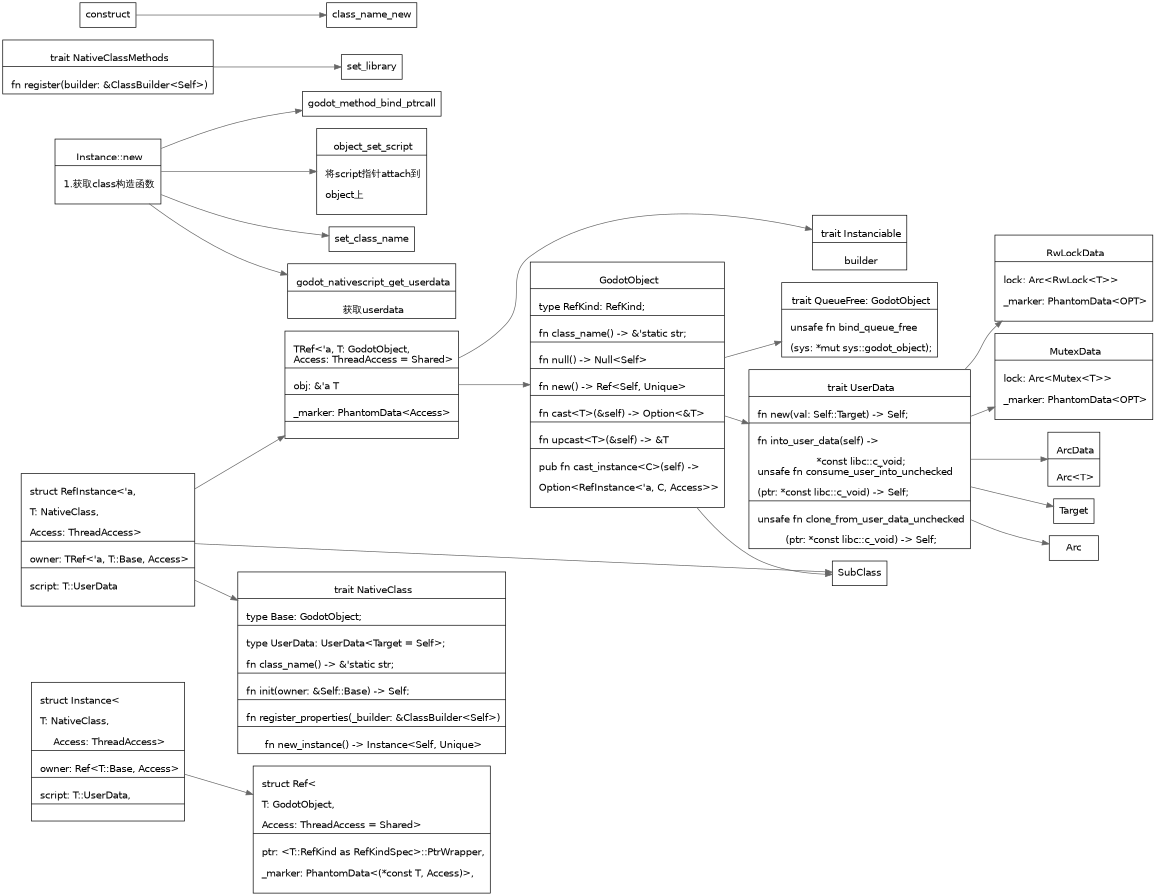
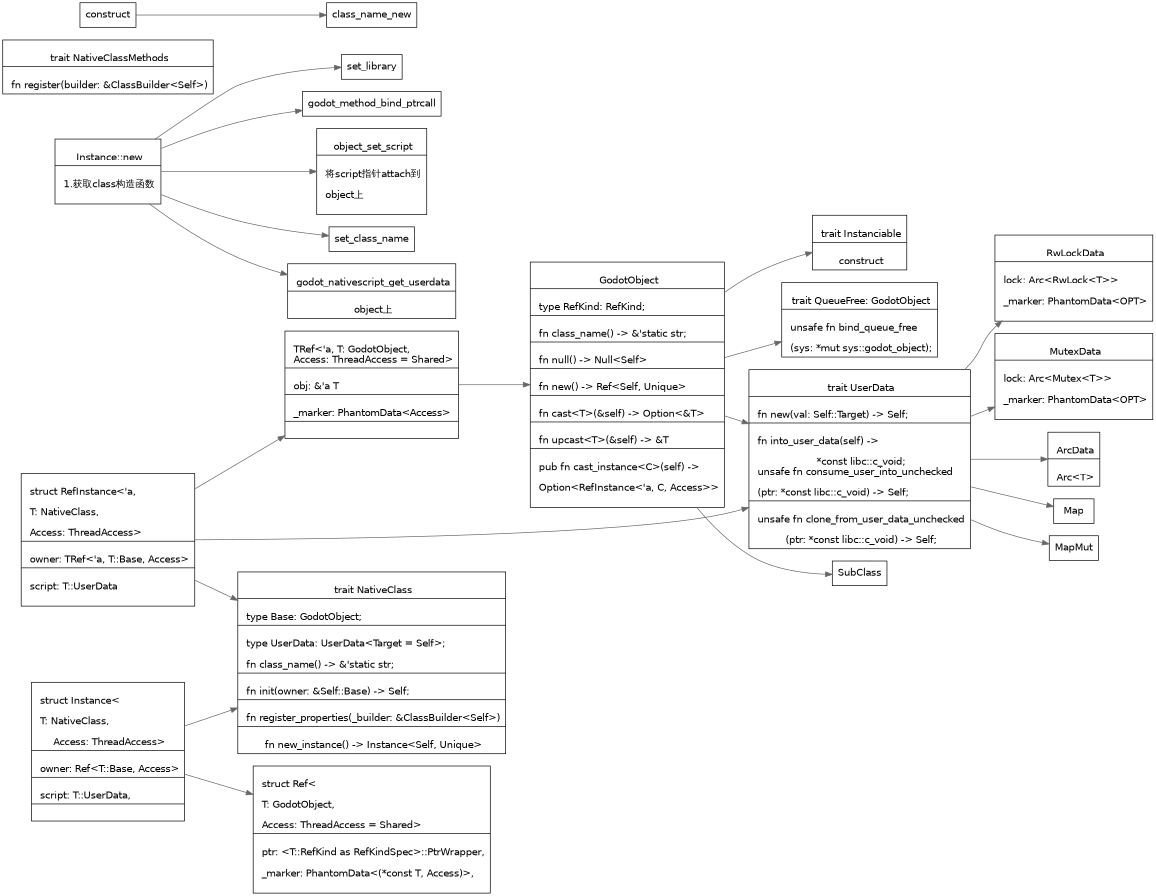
(274, 67) -> (238, 86)
(598, 224) -> (763, 269)
(860, 261) -> (860, 261)
(372, 310) -> (372, 310)
(1074, 511) -> (1074, 511)
(1074, 548) -> (1074, 548)
(510, 558) -> (469, 535)
none -> (208, 718)
